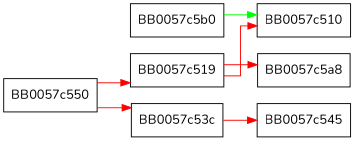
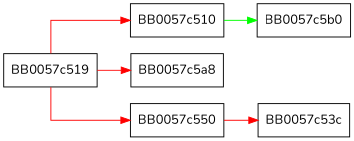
(236, 15) -> (236, 20)
(109, 83) -> (69, 120)
(304, 120) -> none
